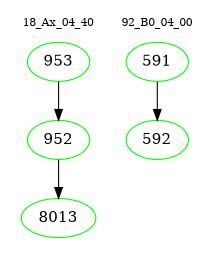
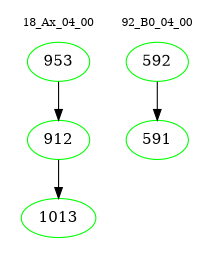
(59, 23) -> (59, 23)
(157, 96) -> (157, 96)
(59, 140) -> (59, 140)
(59, 218) -> (59, 218)
